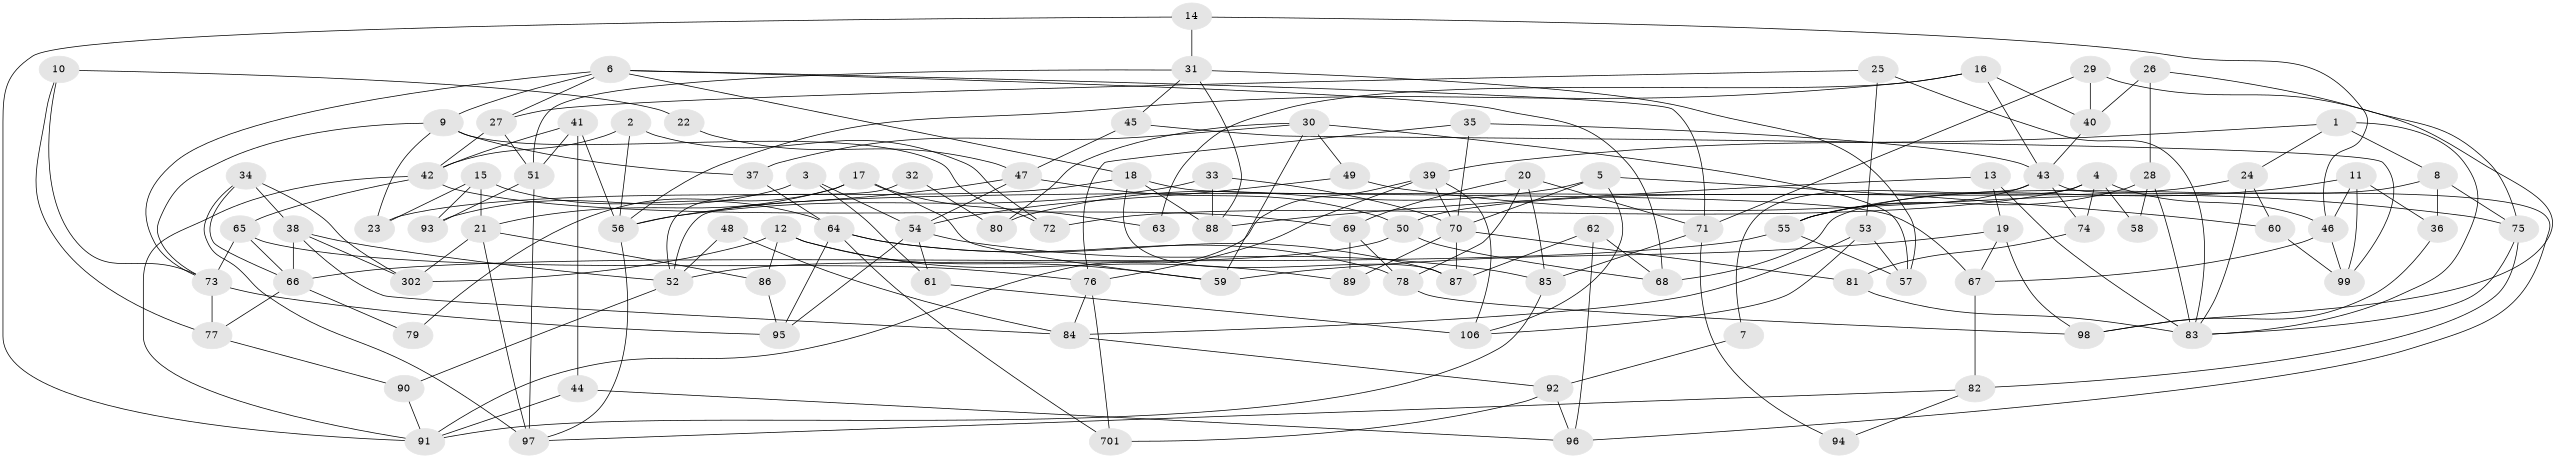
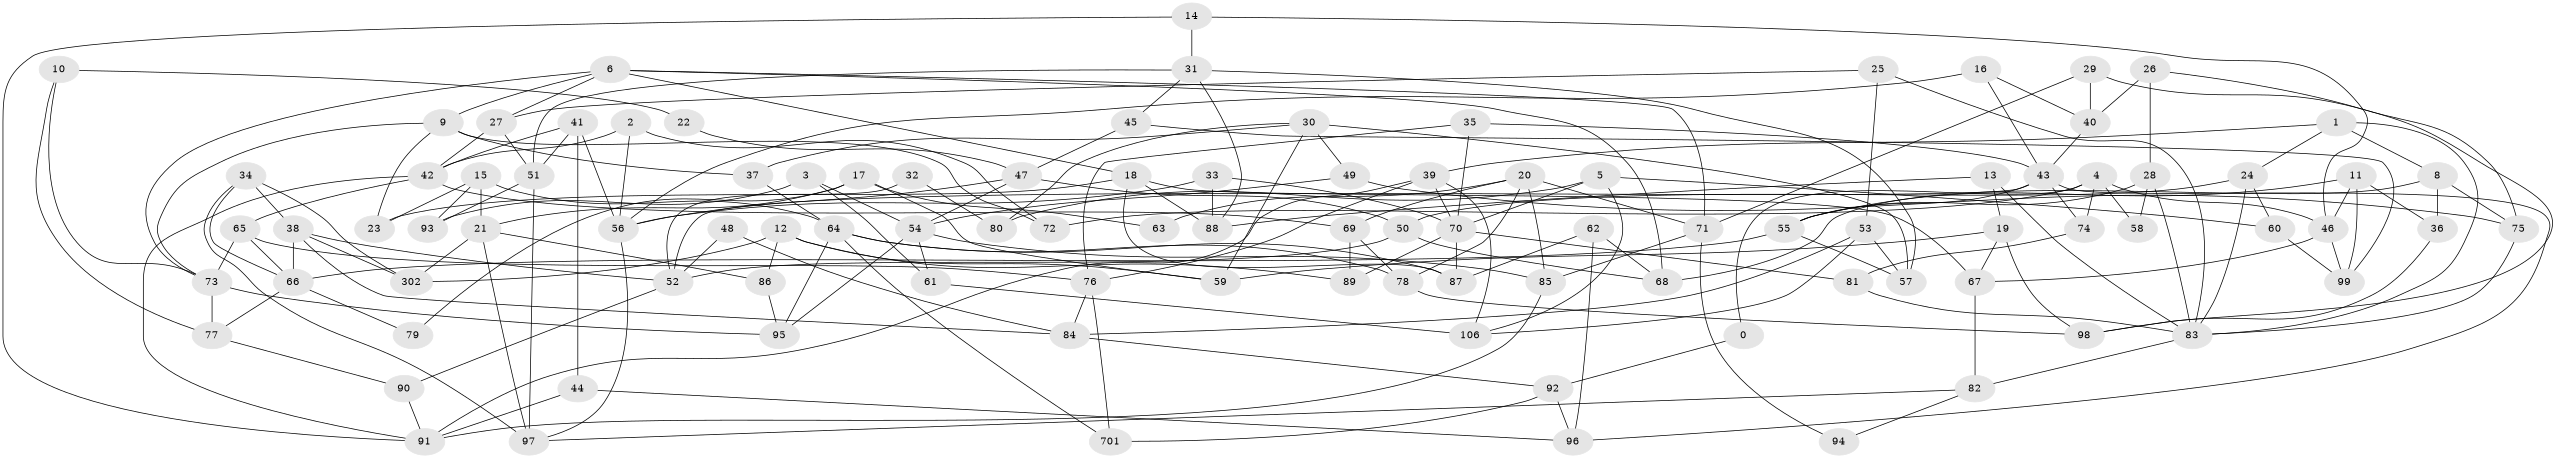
(1600, 87) -> (1256, 201)
(1744, 335) -> (1744, 335)
(2280, 360) -> (2084, 362)
